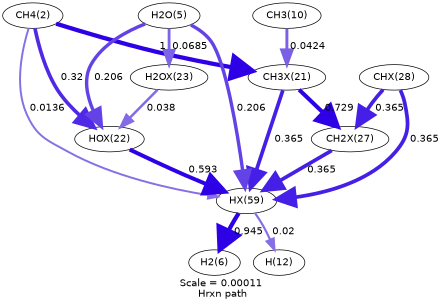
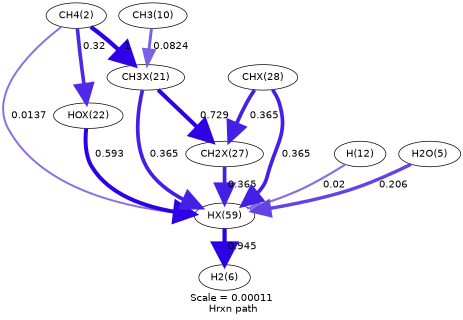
(306, 46) -> (170, 46)
(97, 56) -> none
(169, 77) -> none
(46, 108) -> (28, 116)
(263, 226) -> (304, 188)
